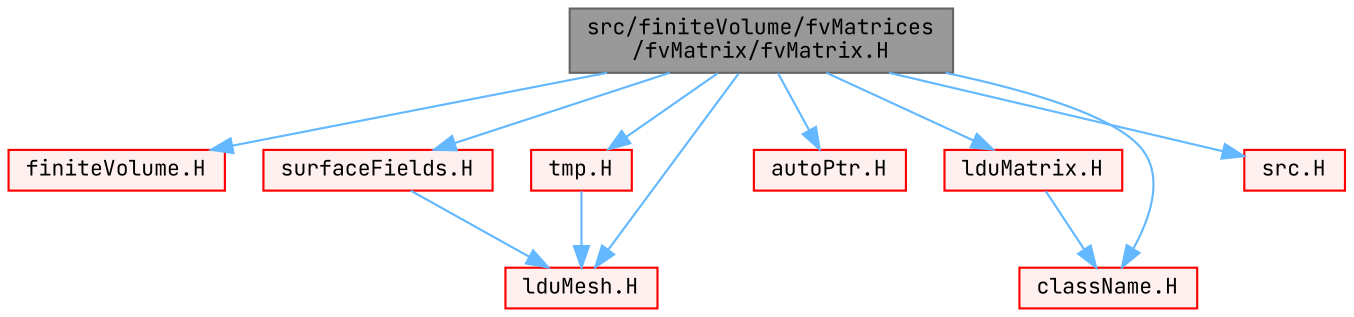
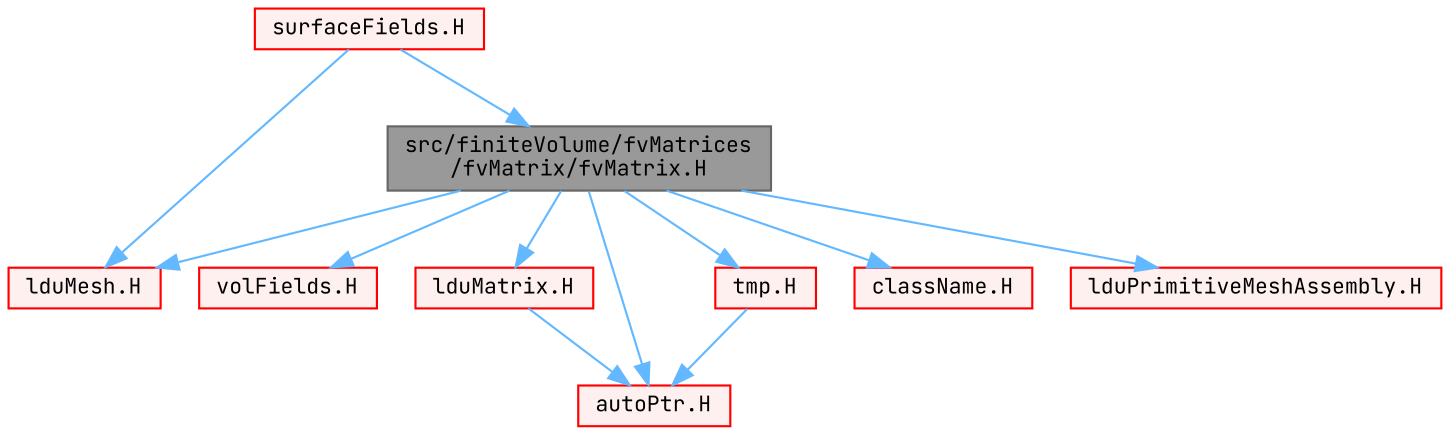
(562, 108) -> (455, 82)
(117, 170) -> (288, 288)
(1295, 170) -> (1256, 288)
(581, 219) -> (717, 339)
(1065, 220) -> (570, 340)
